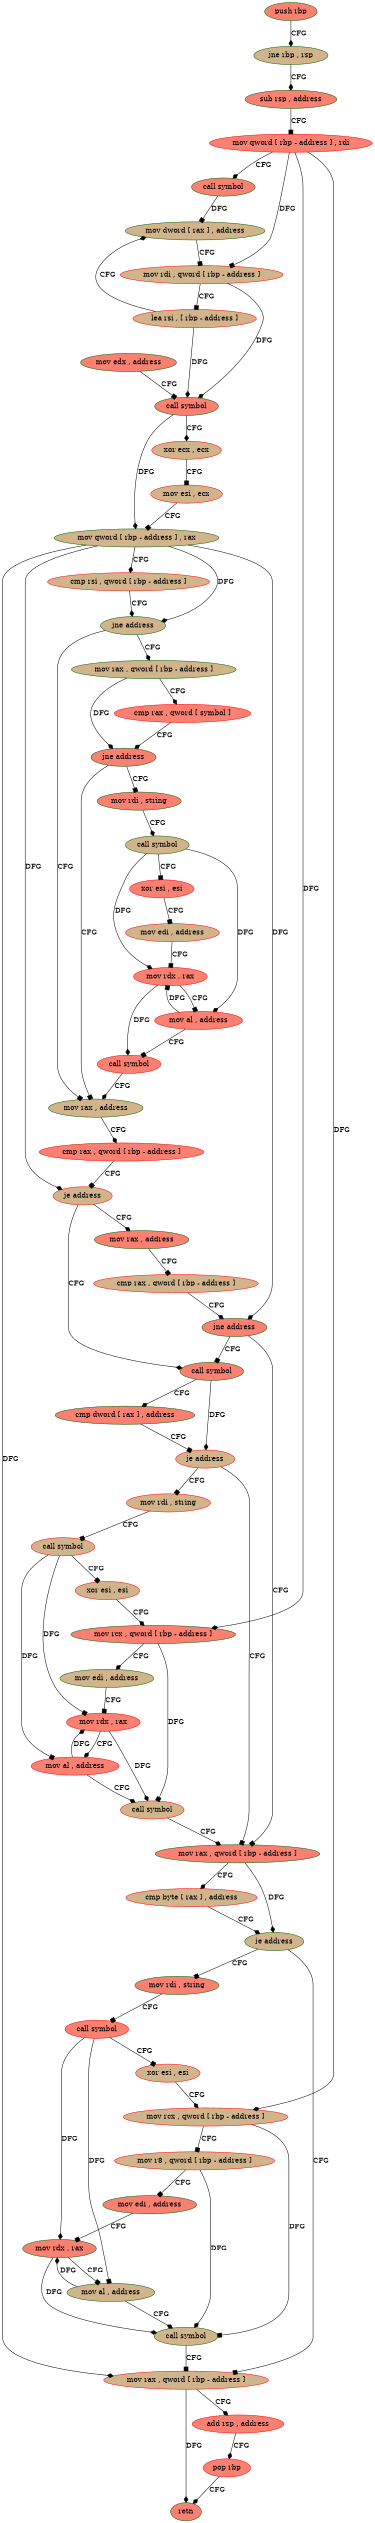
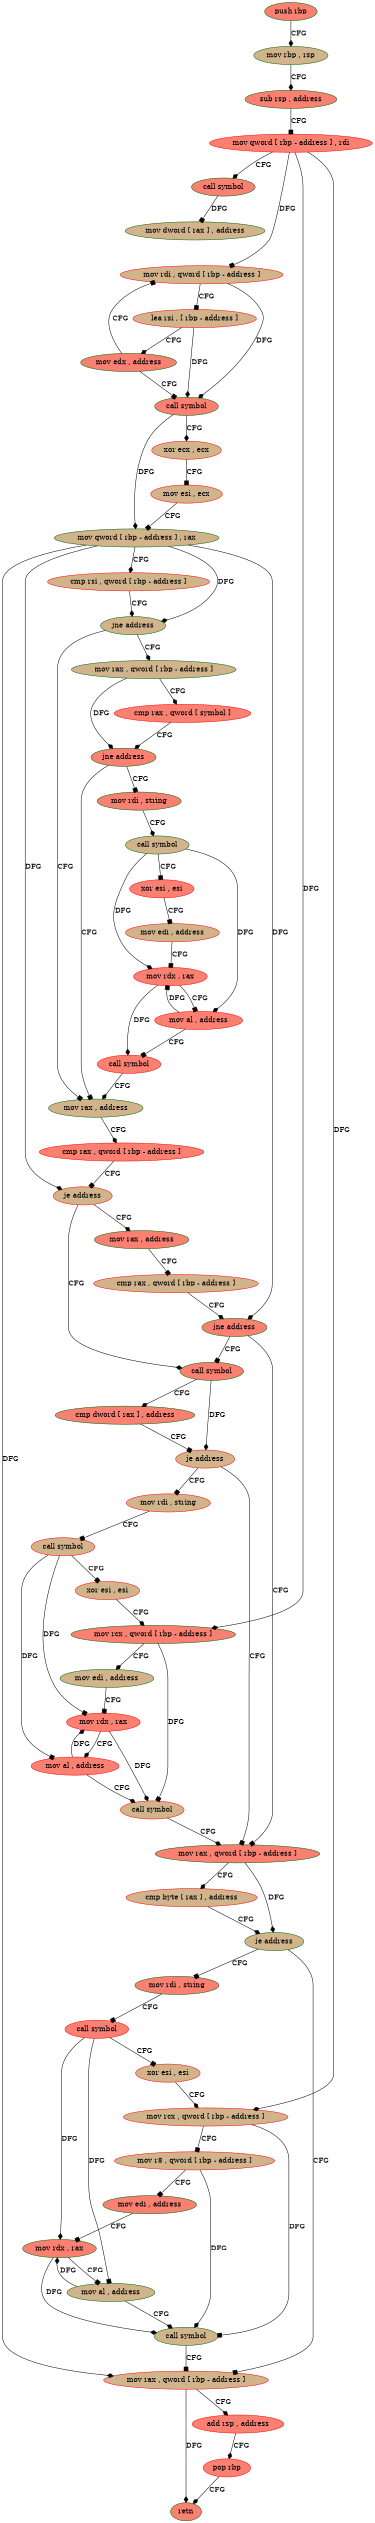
(291, 55) -> (291, 55)
(198, 250) -> (112, 310)
(97, 283) -> (164, 339)
